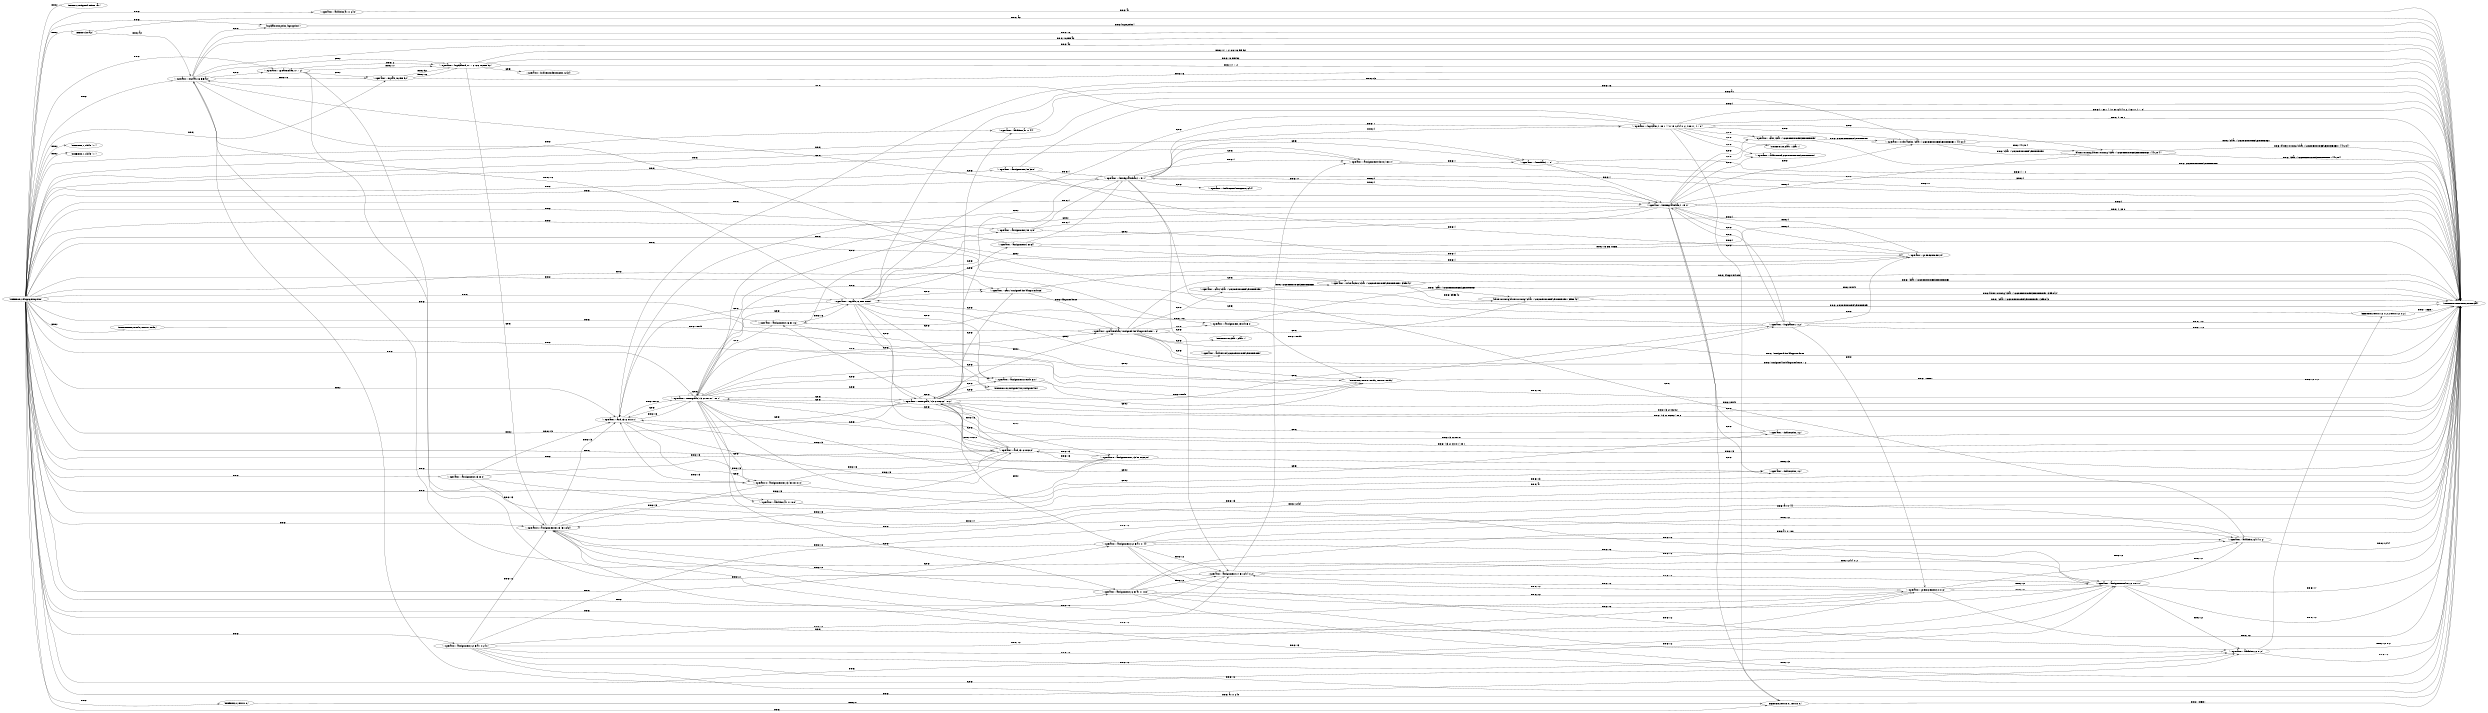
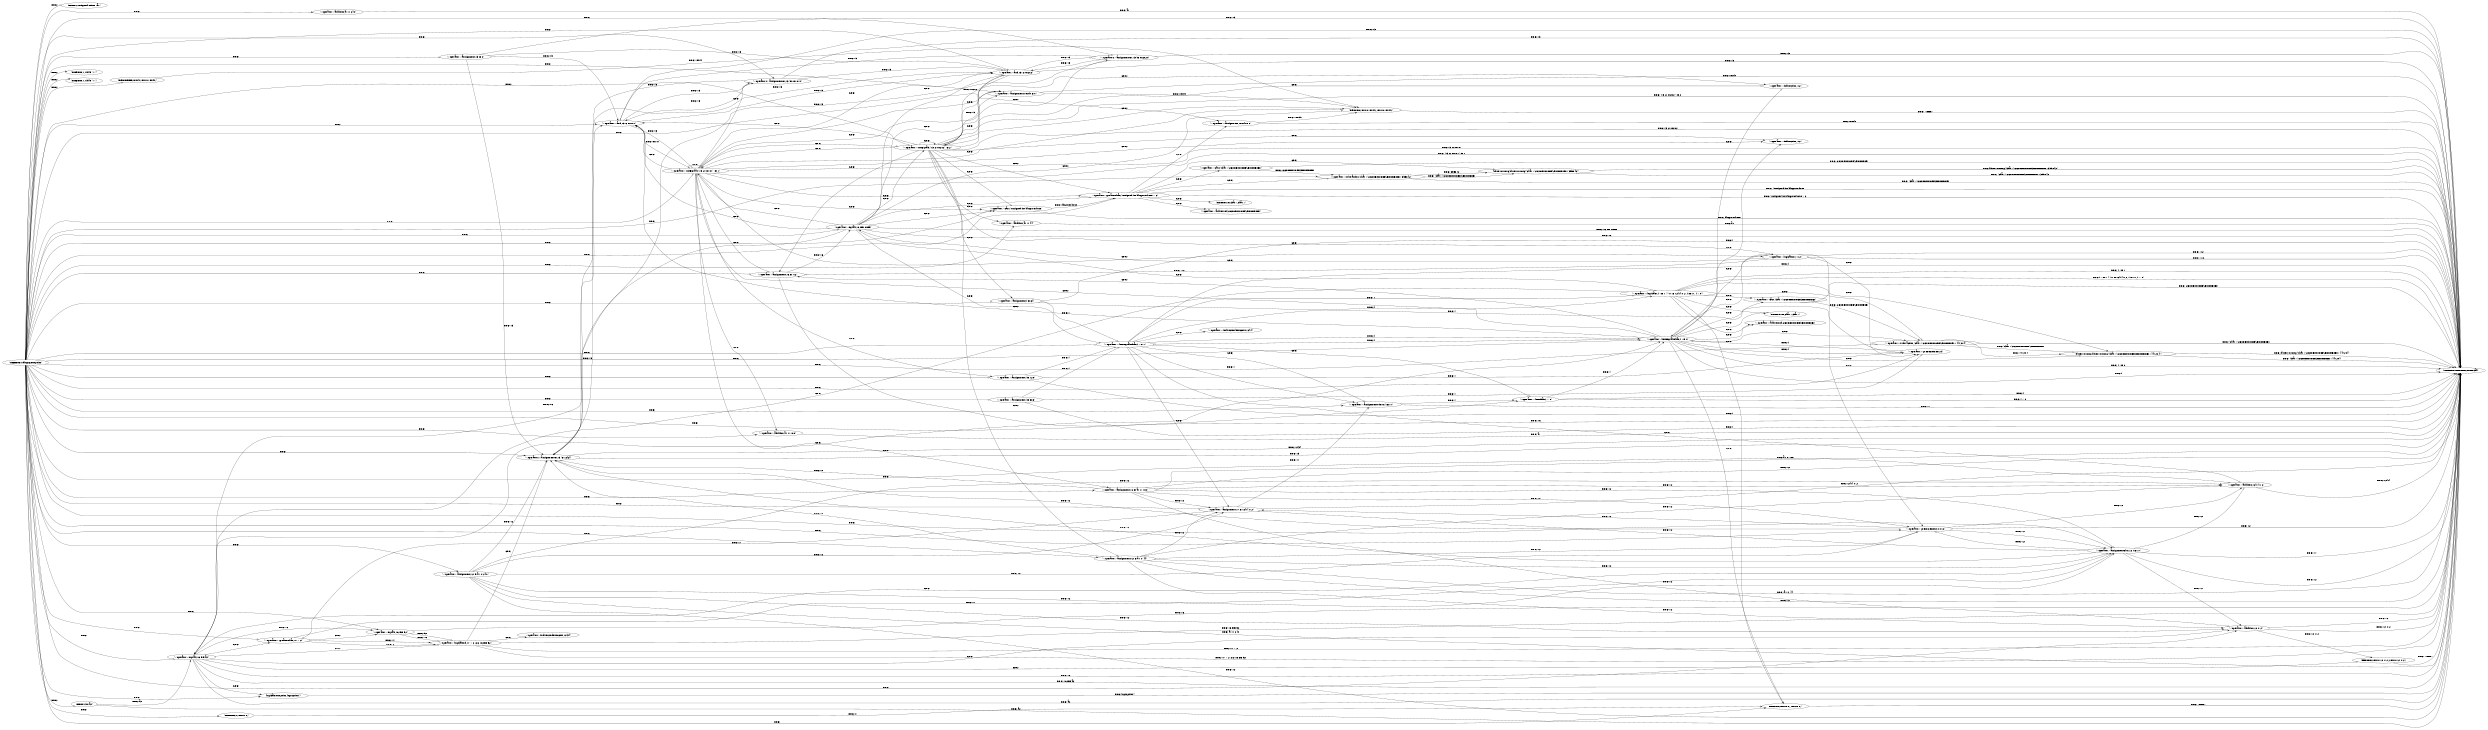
(1016, 388) -> none
